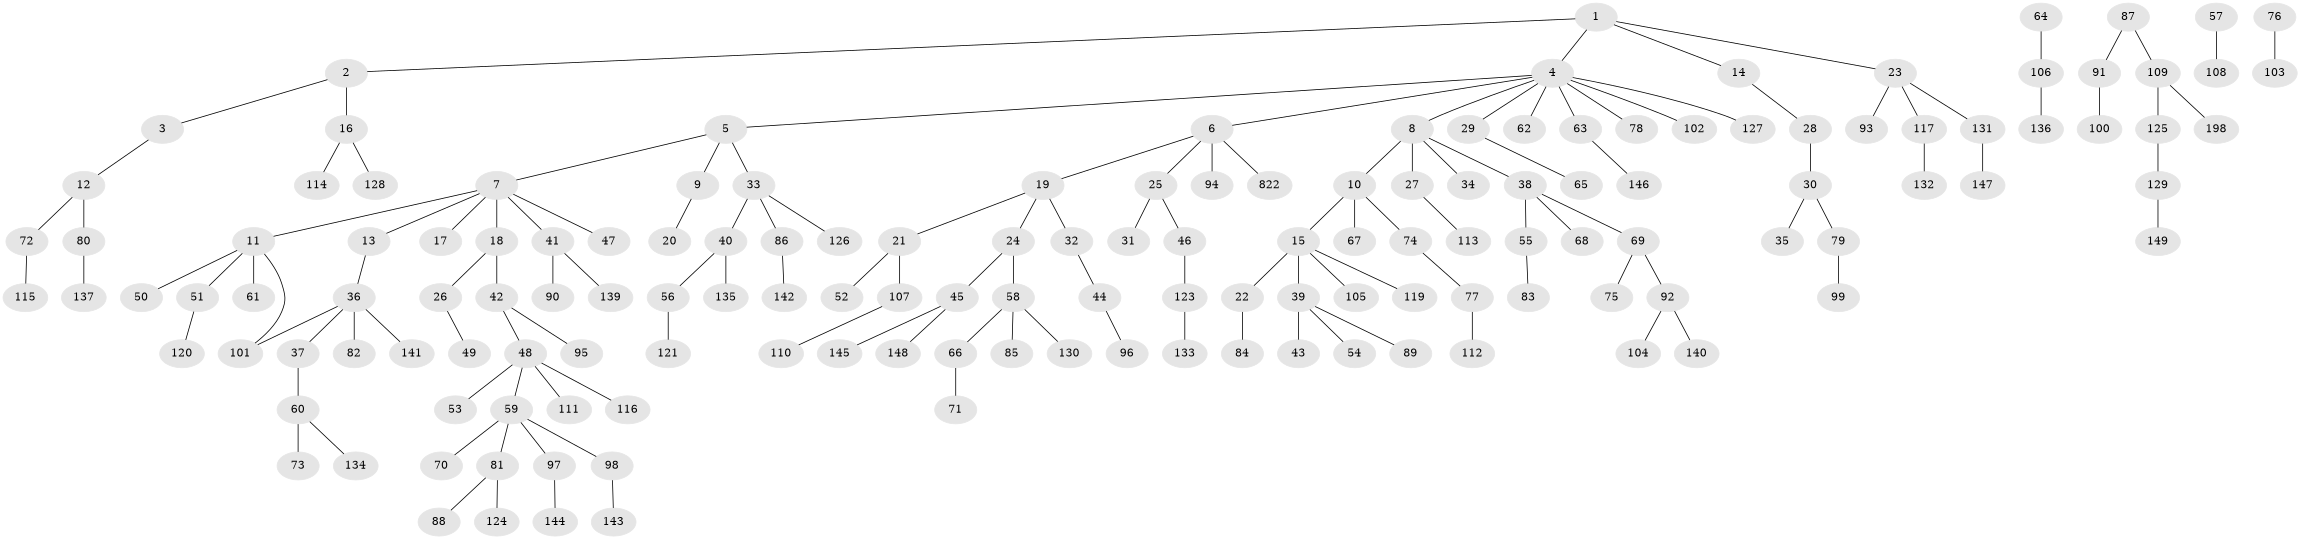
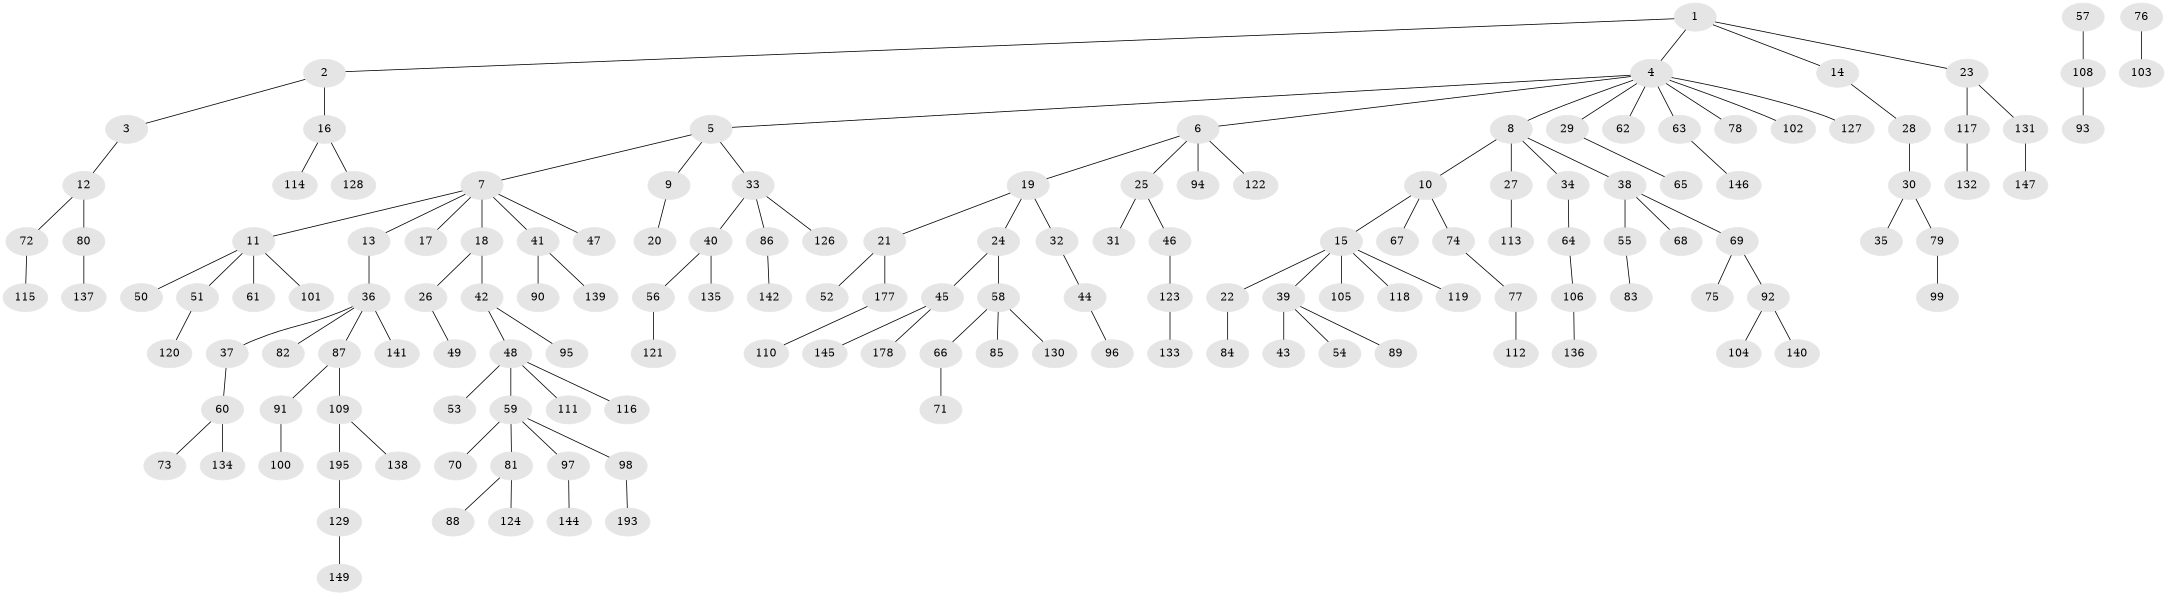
(1881, 101) -> (2083, 101)
(2158, 129) -> (339, 466)
(2216, 129) -> (398, 466)
(1270, 185) -> (1256, 185)
none -> (1569, 214)
(900, 298) -> (885, 298)
none -> (1400, 298)
(298, 326) -> (354, 326)
(898, 354) -> (883, 354)
(614, 522) -> (628, 522)
